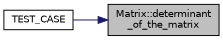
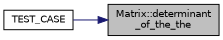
(164, 20) -> (164, 20)
